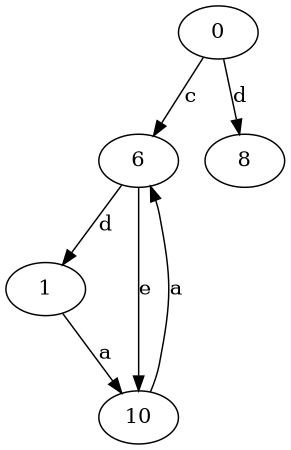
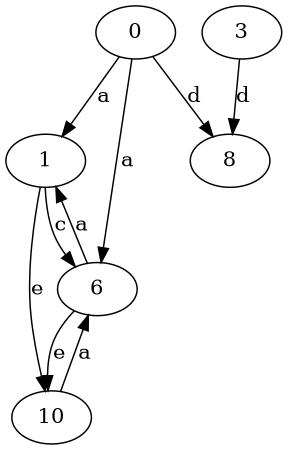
none -> (242, 32)
none -> (95, 90)
(190, 97) -> (128, 161)
none -> (50, 223)
(106, 225) -> (82, 225)
(105, 353) -> (38, 289)
